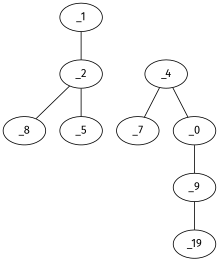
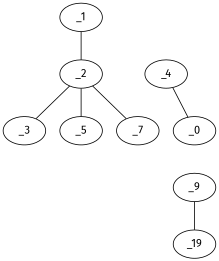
(152, 102) -> (109, 102)
(24, 131) -> (24, 131)
(195, 159) -> none
